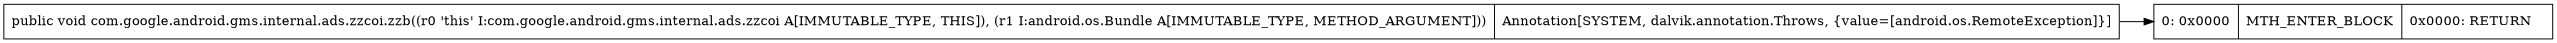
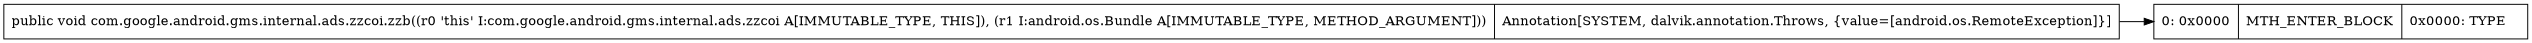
(2477, 21) -> (2465, 21)
